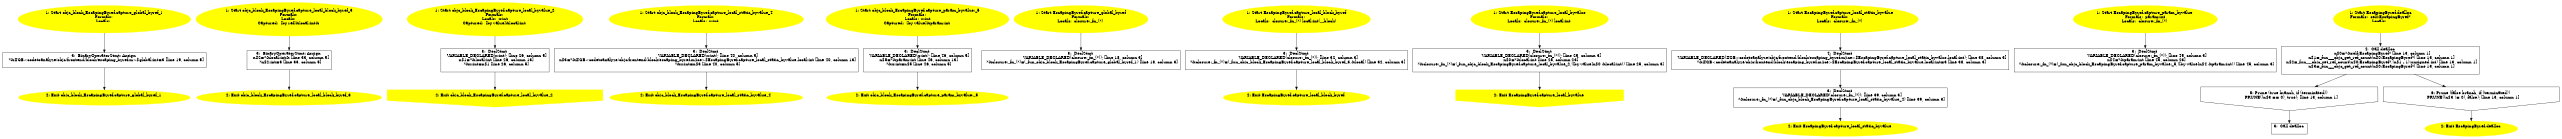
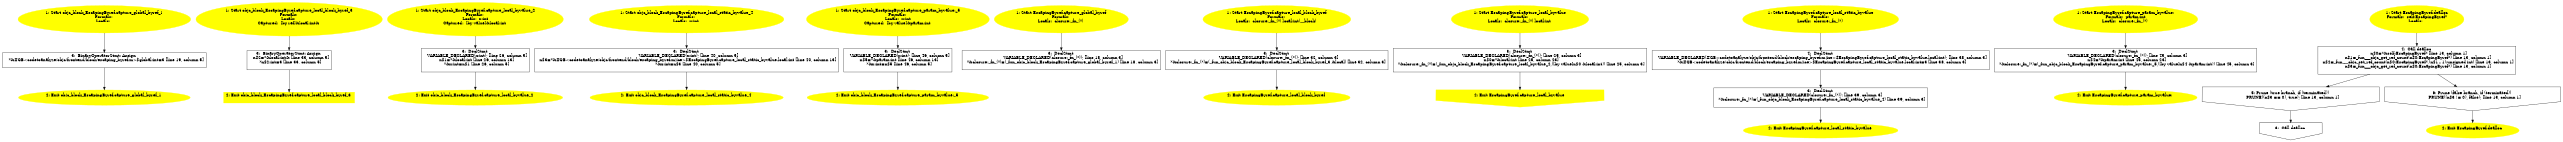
(289, 98) -> (289, 98)
(495, 98) -> (475, 98)
none -> (2126, 98)
(2289, 129) -> (2291, 130)
